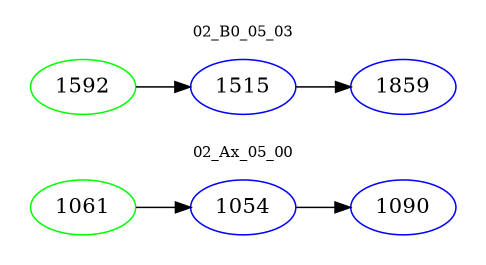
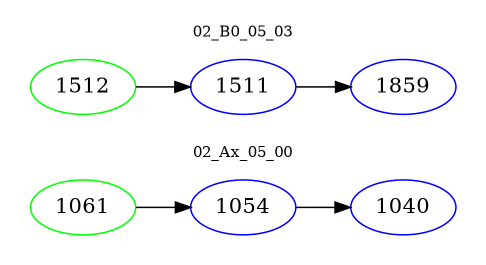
(83, 87) -> (83, 87)
(243, 87) -> (243, 87)
(403, 207) -> (403, 207)
